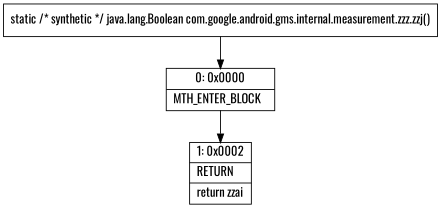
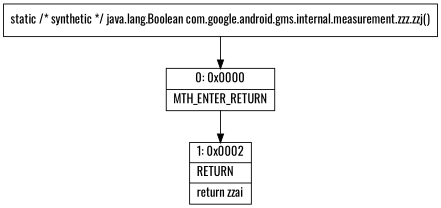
(217, 100) -> (220, 100)
